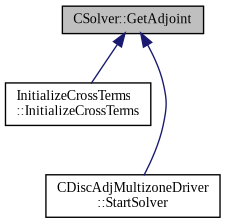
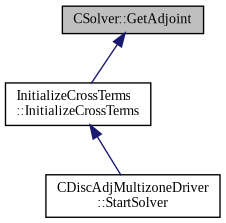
(166, 110) -> (109, 156)
